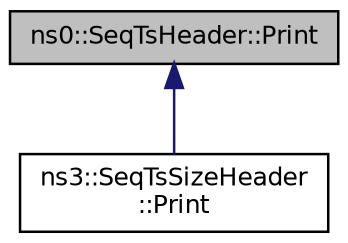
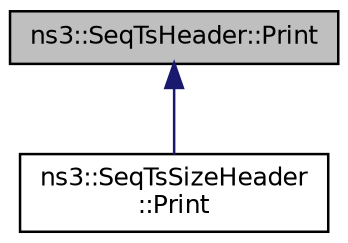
(174, 38) -> (174, 38)
